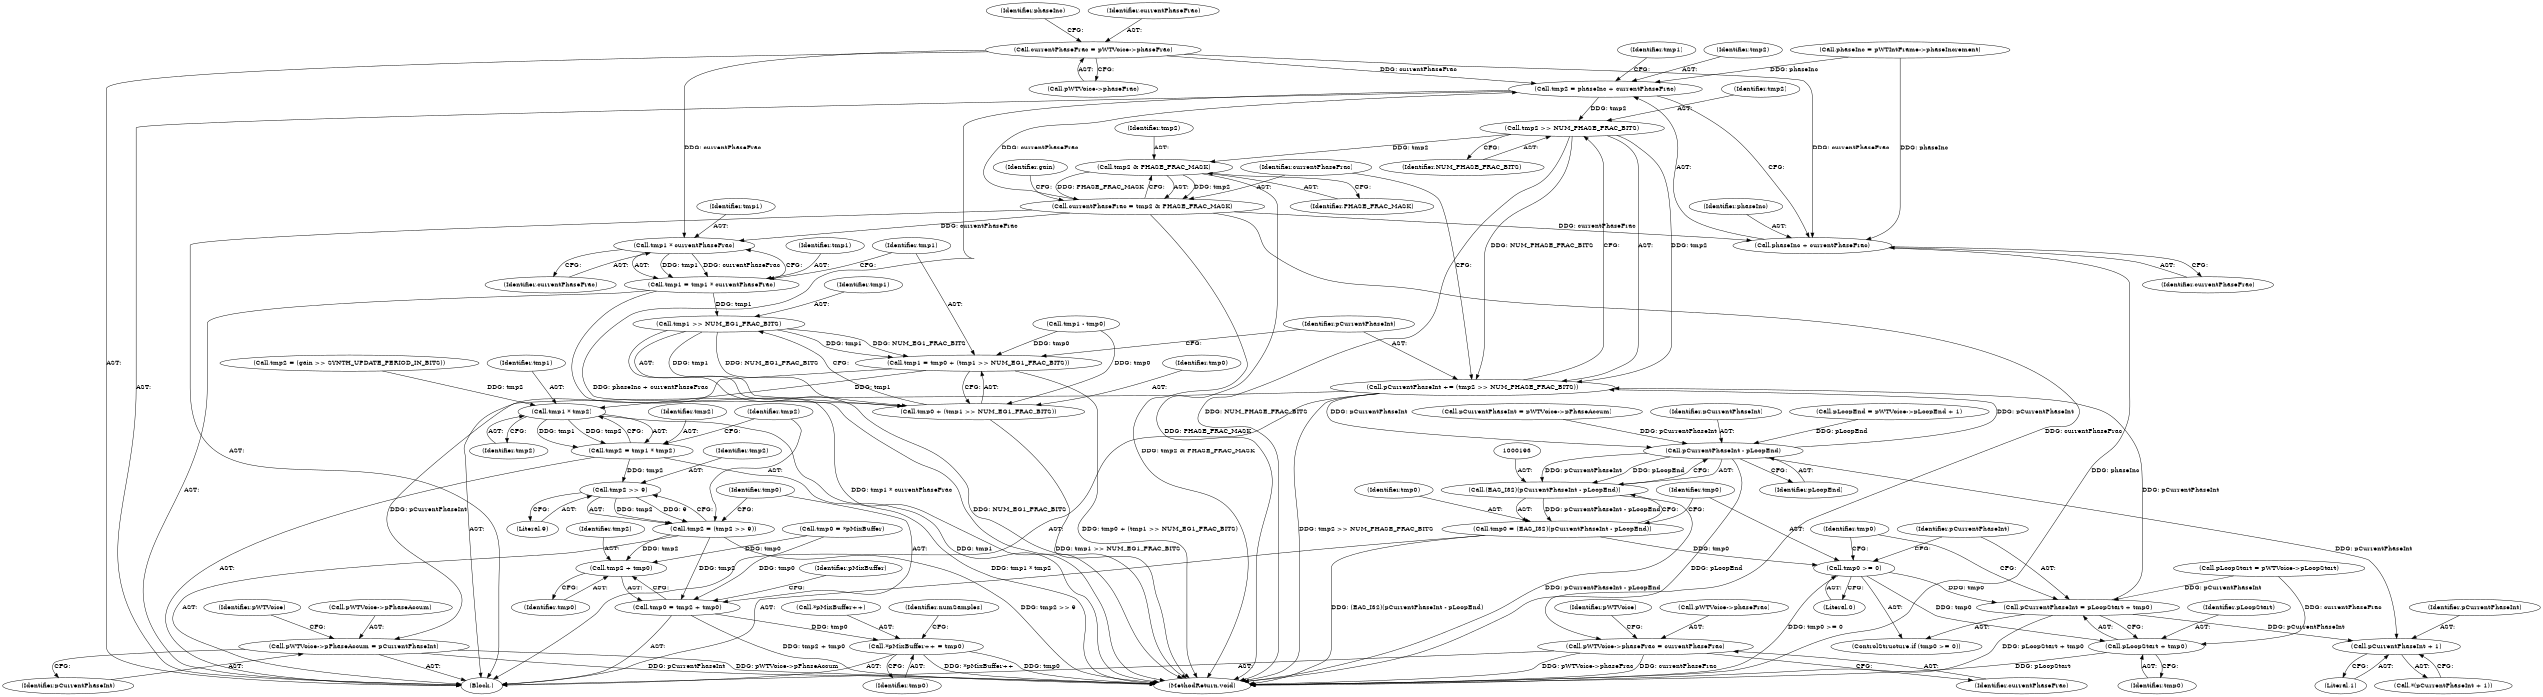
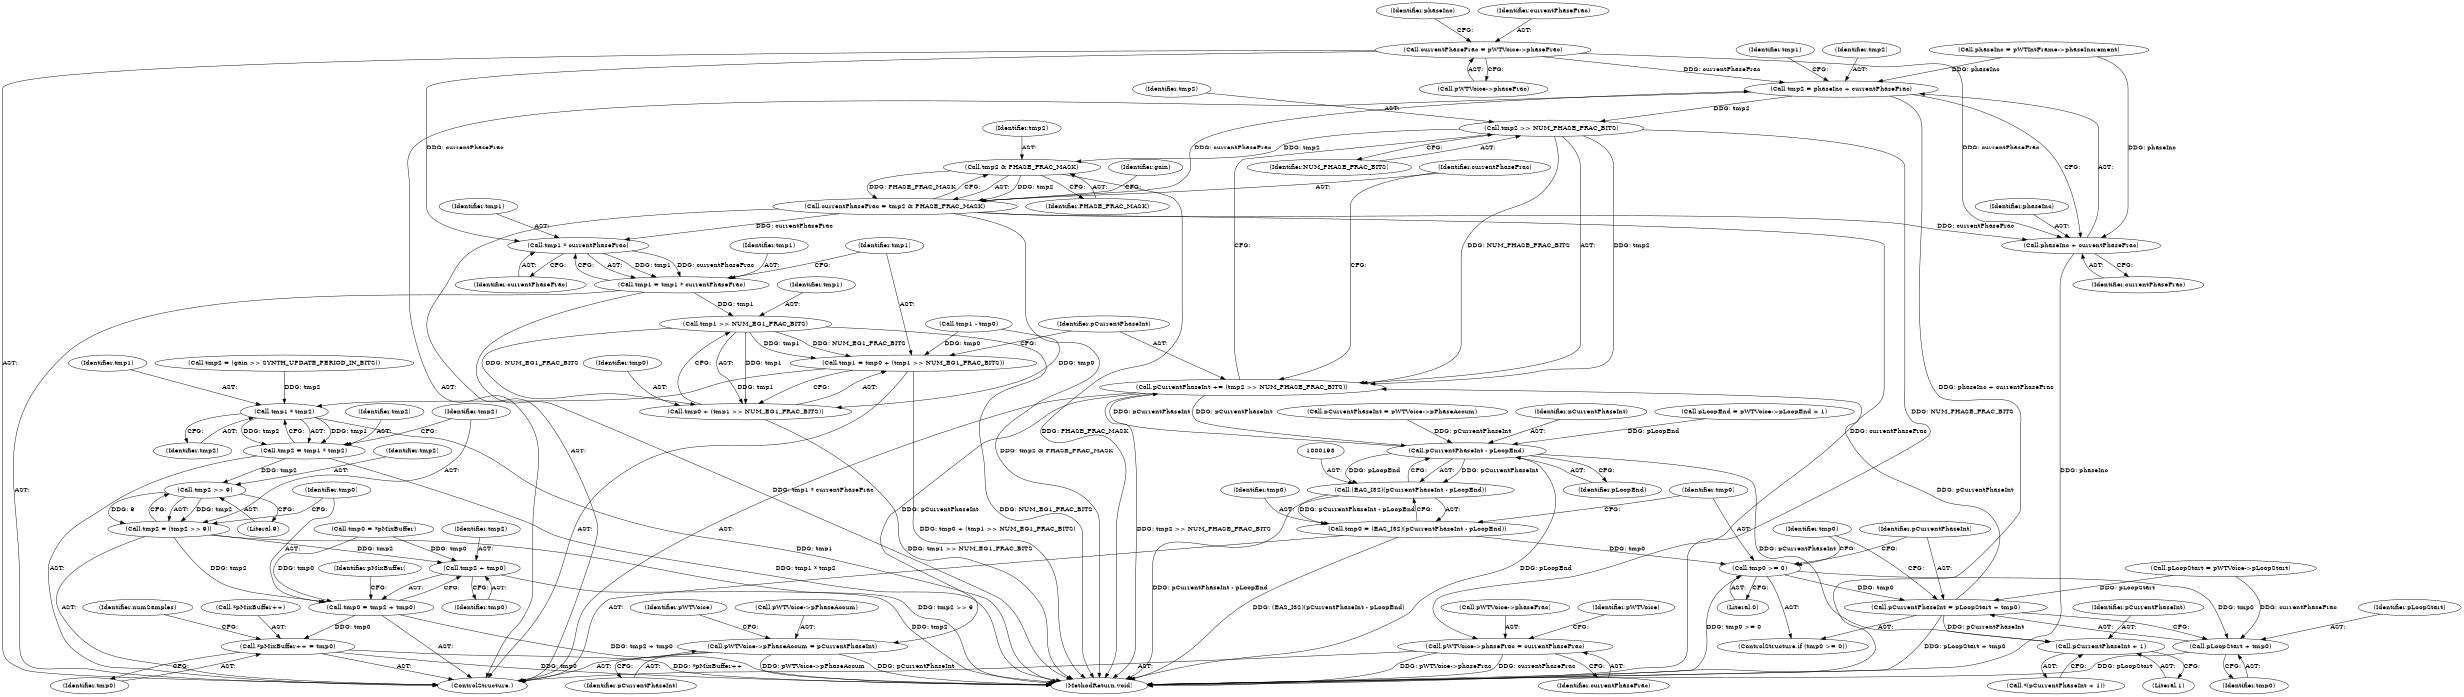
(2223, 588) -> (2128, 588)
none -> (775, 592)
(482, 686) -> (482, 686)
